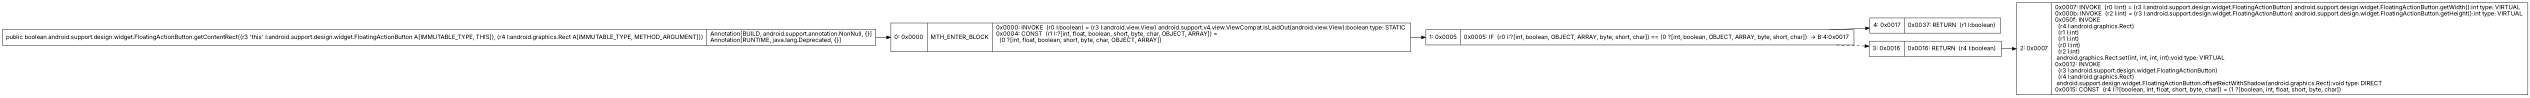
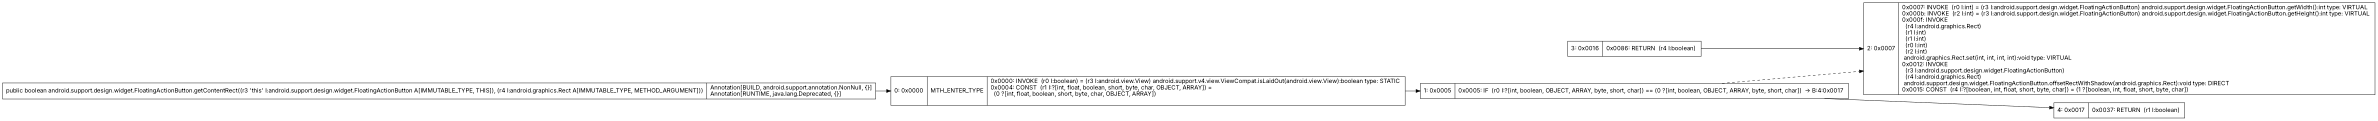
(2079, 20) -> (1927, 20)
(960, 37) -> (957, 91)
(1851, 46) -> (1791, 77)
(1953, 49) -> (1652, 49)
